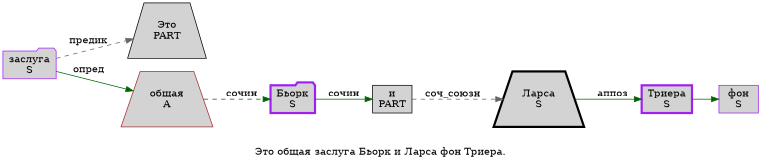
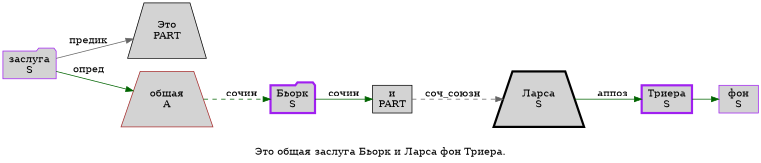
(91, 50) -> (91, 50)
